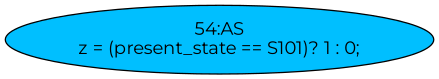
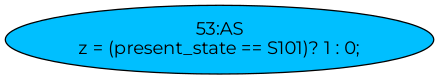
(220, 40) -> (220, 40)
